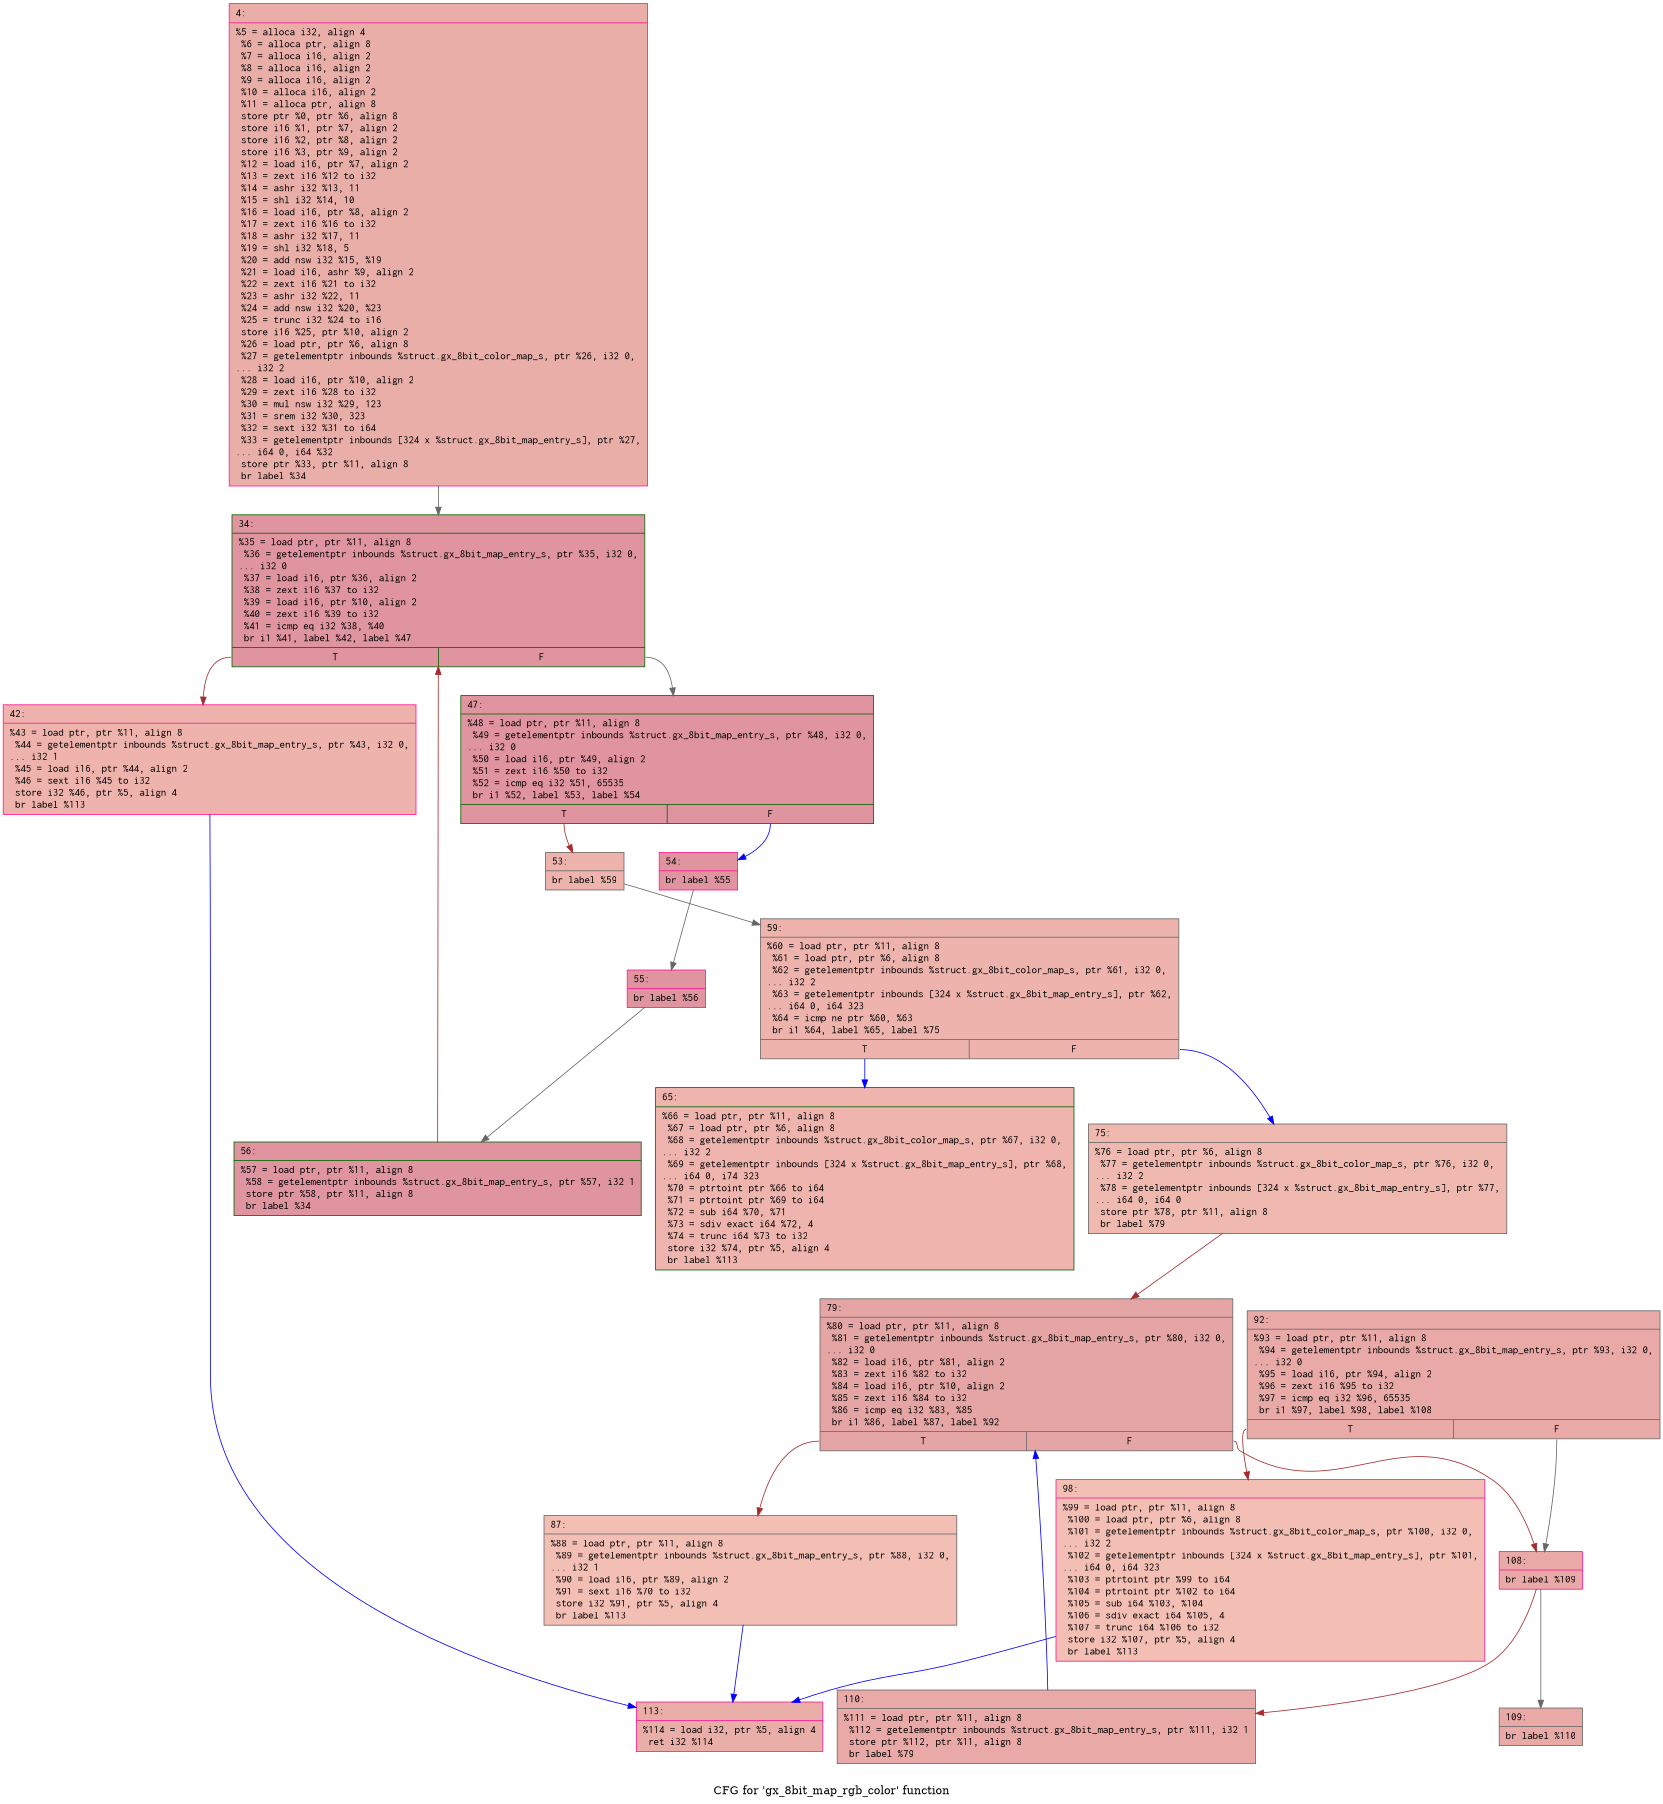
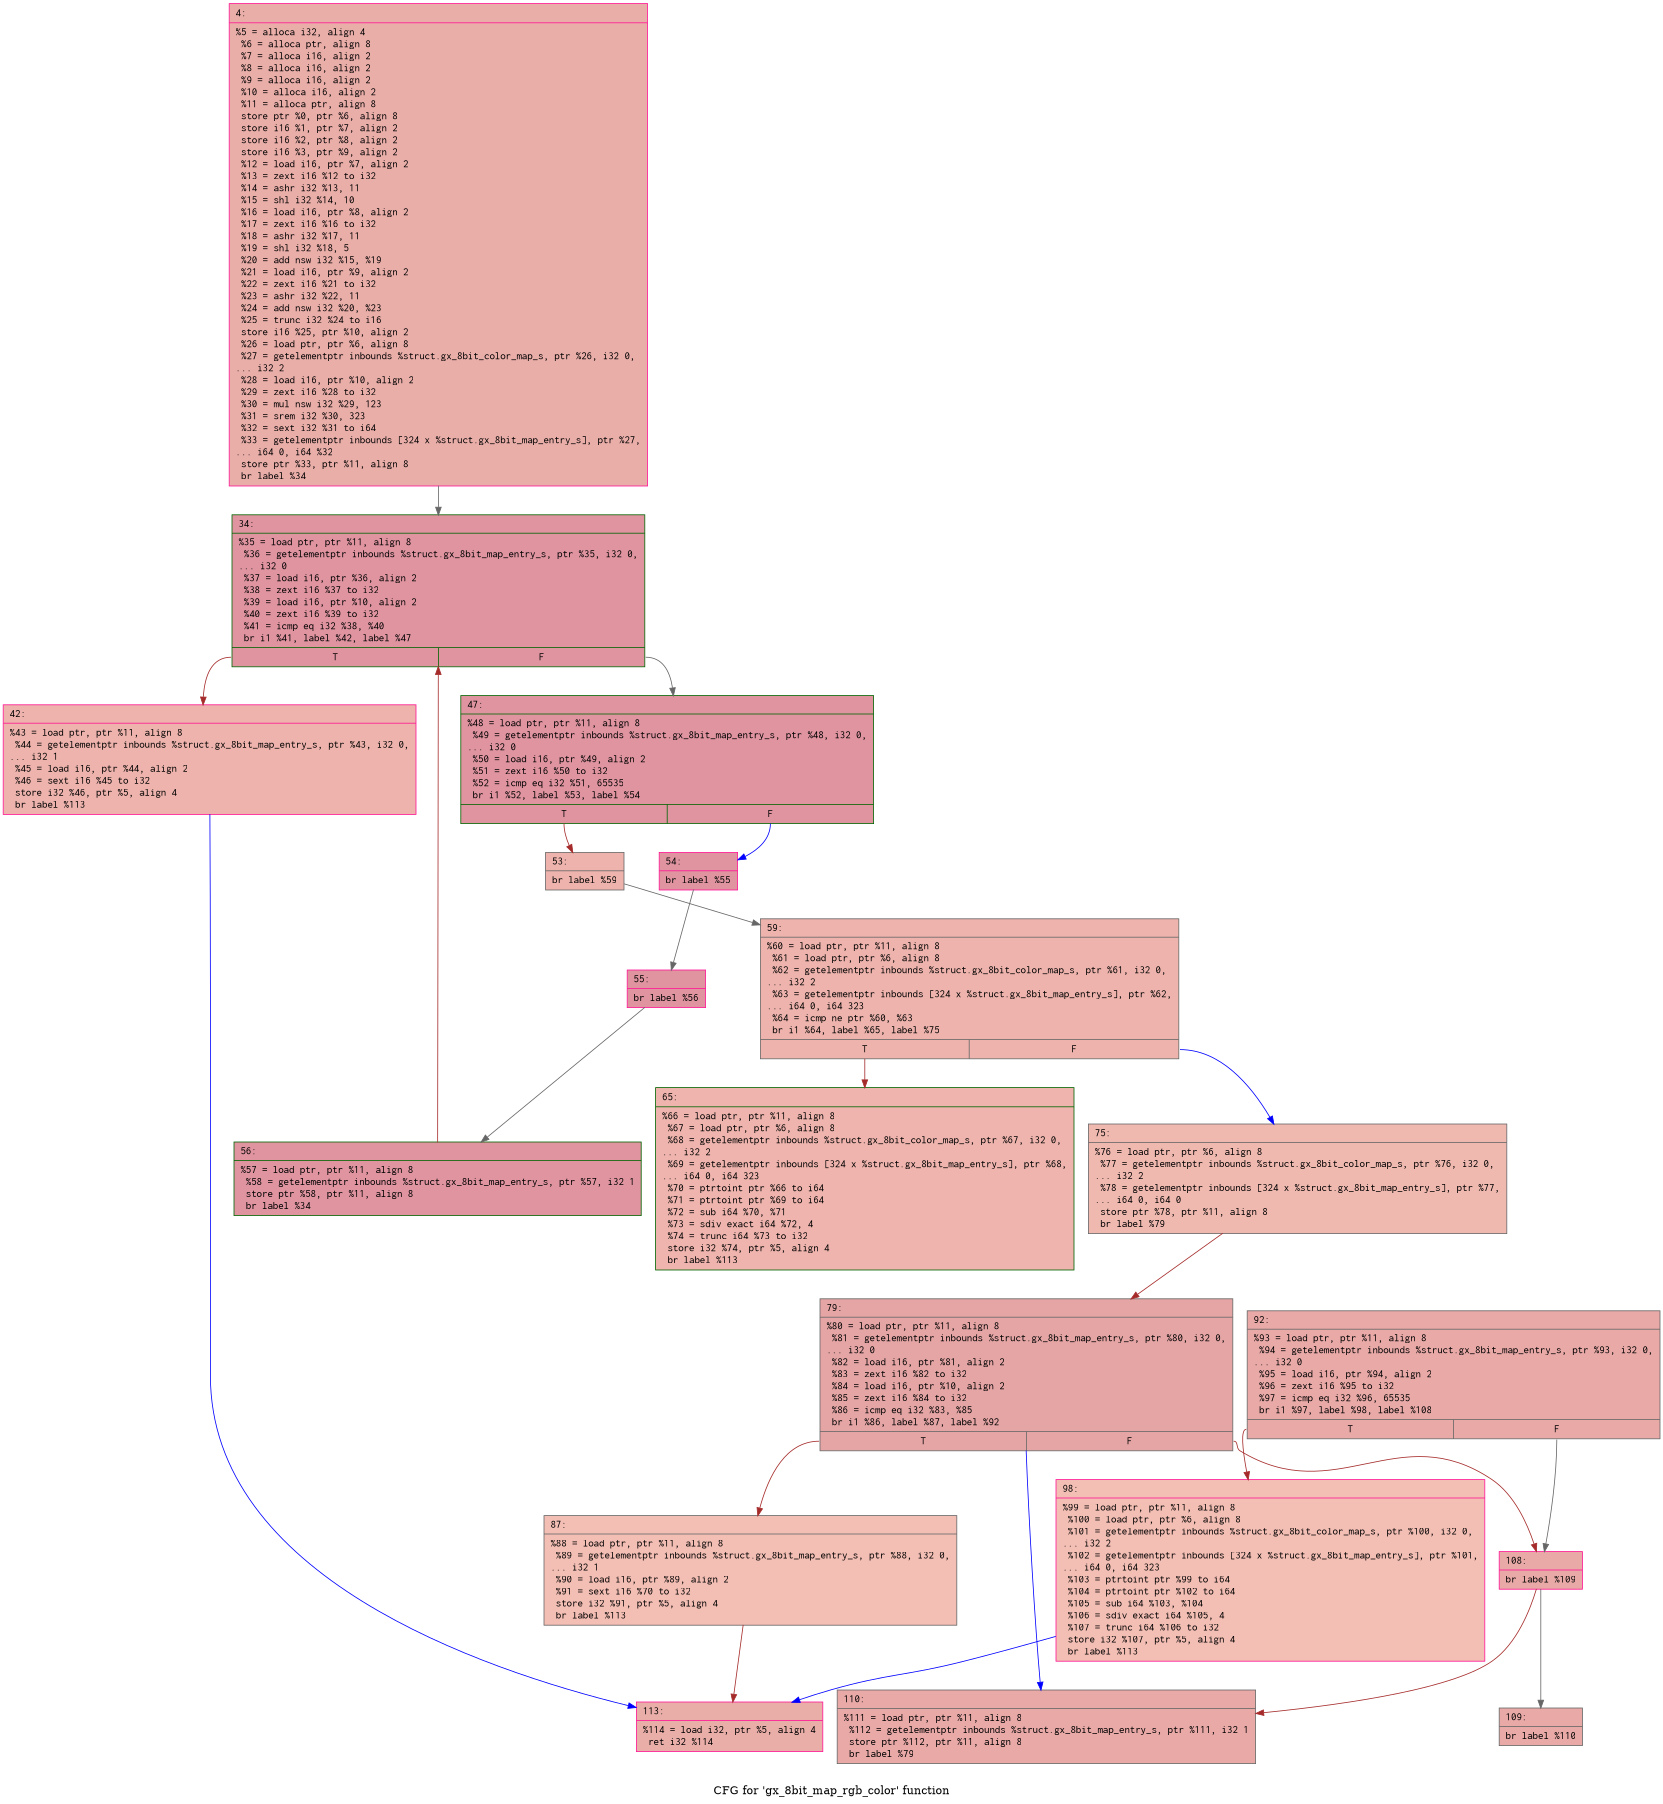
(325, 272) -> (322, 272)
(865, 1069) -> (865, 1069)
(711, 1176) -> (711, 1176)
(1043, 1574) -> (1032, 1566)
(739, 1660) -> (739, 1660)
